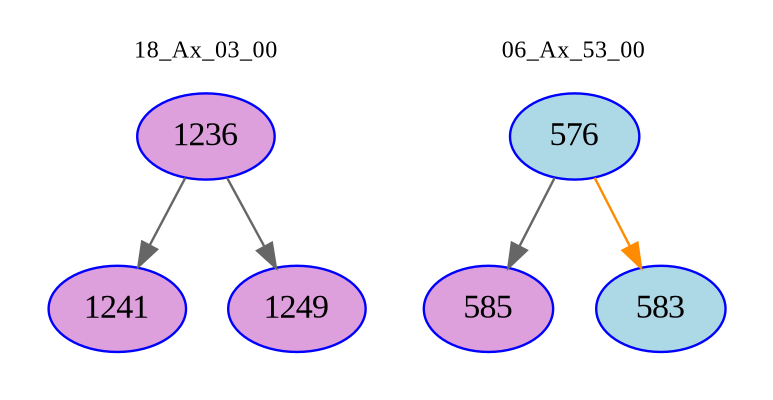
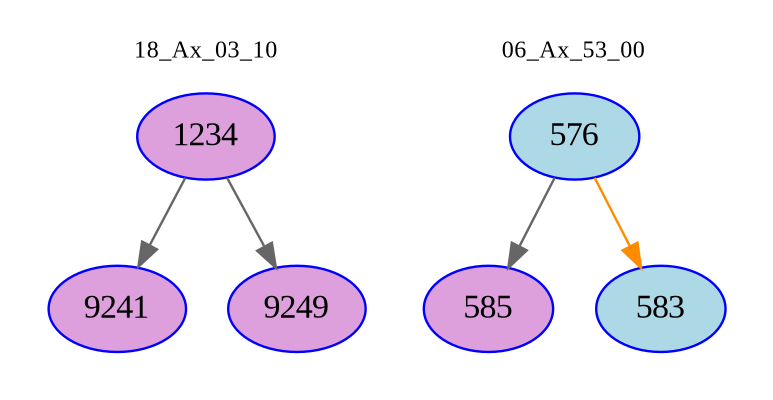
(207, 51) -> (207, 51)
(206, 136) -> (206, 136)
(117, 309) -> (117, 309)
(297, 309) -> (297, 309)
